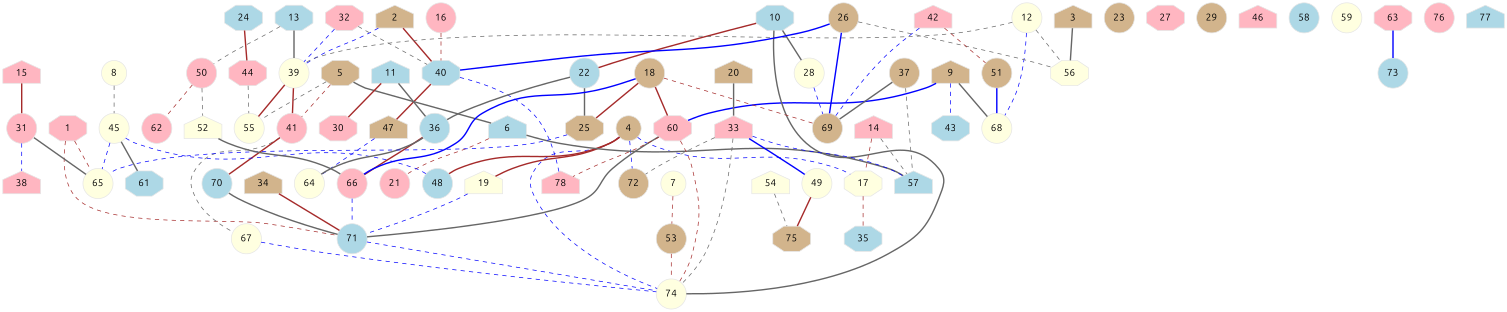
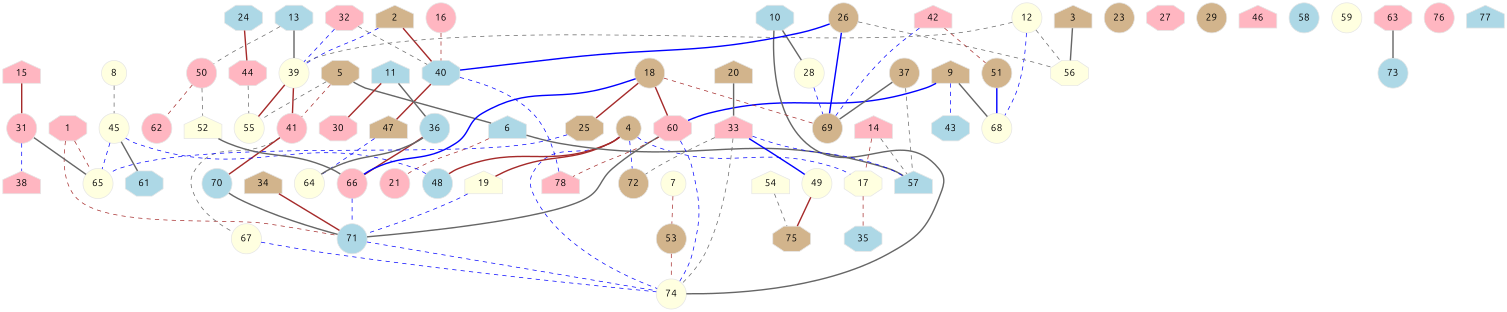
(1393, 44) -> (1393, 44)
(584, 73) -> none
(699, 211) -> (699, 211)
